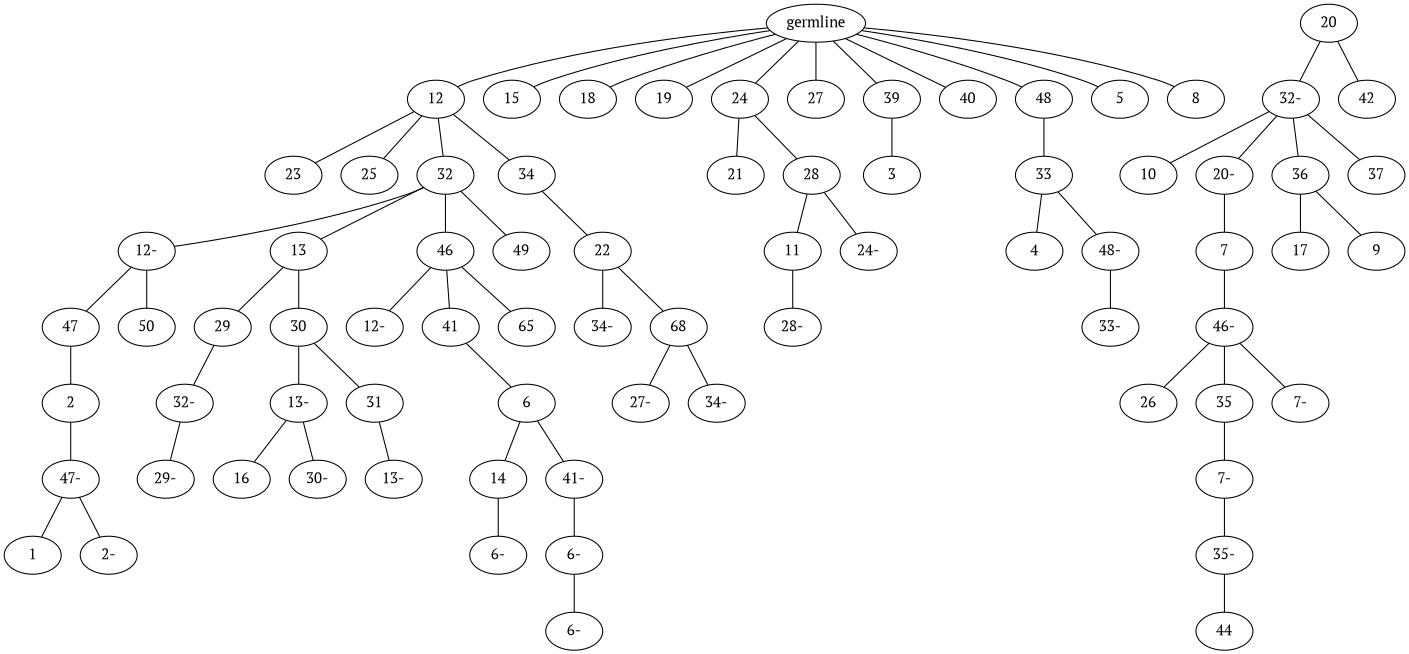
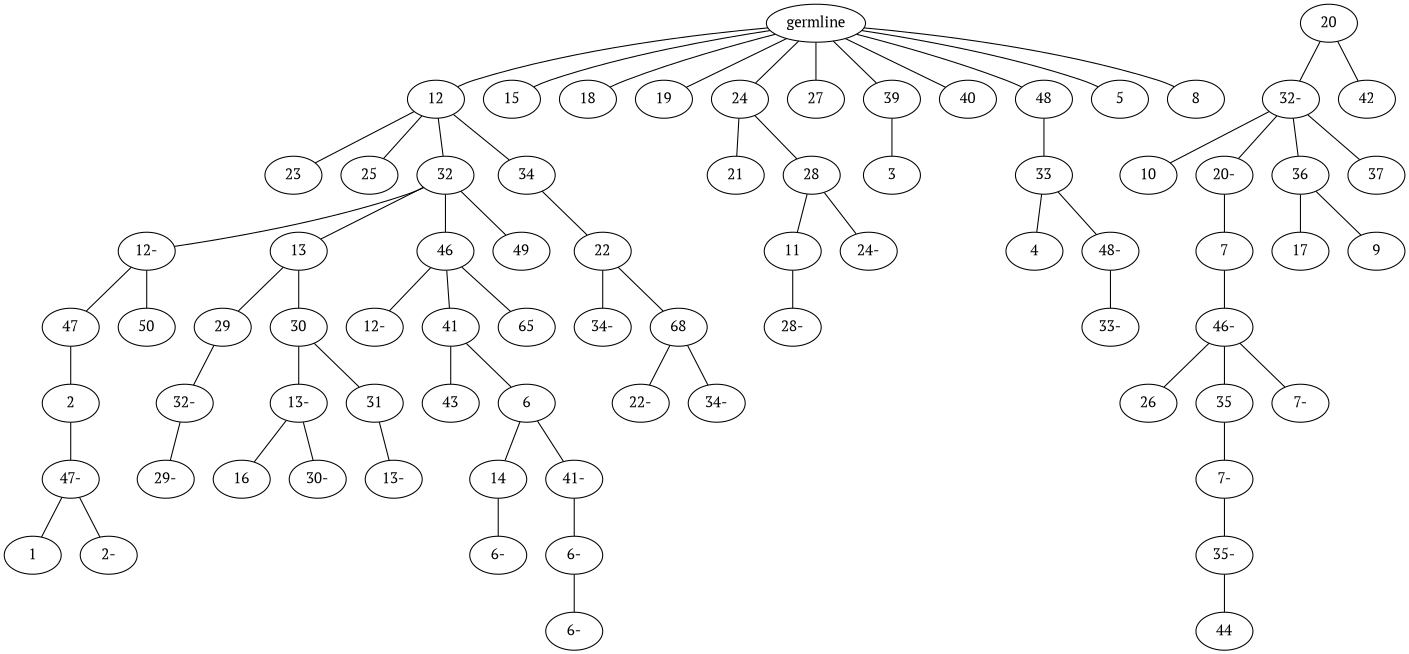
none -> (451, 403)
(641, 403) -> (641, 403)
